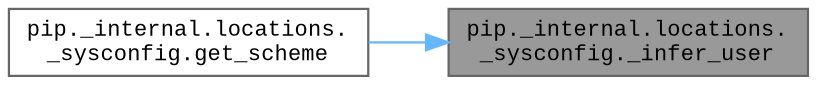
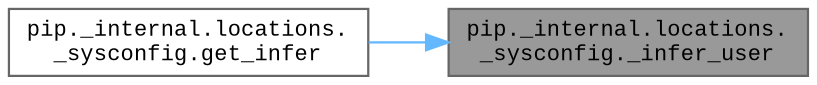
(189, 42) -> (189, 42)
